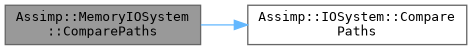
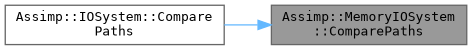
(218, 25) -> (241, 25)
